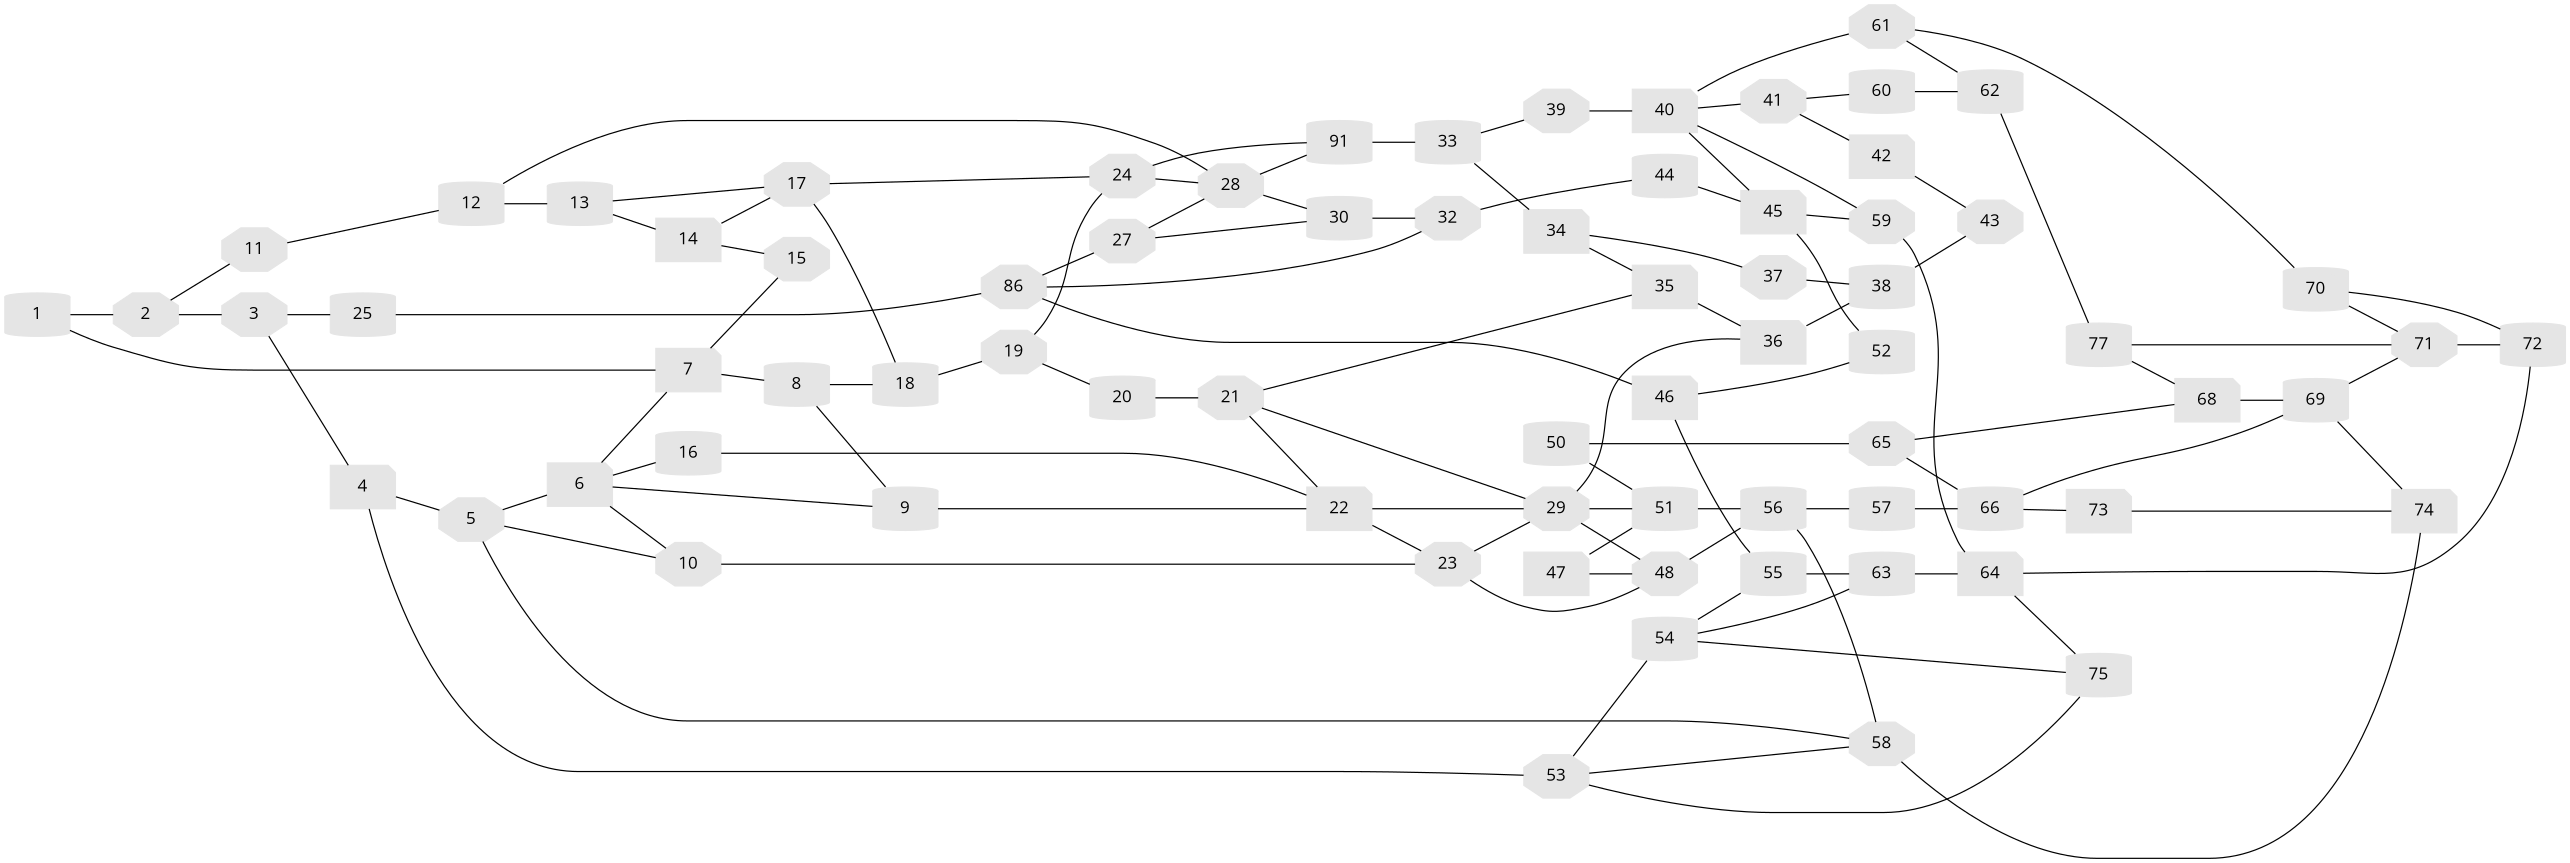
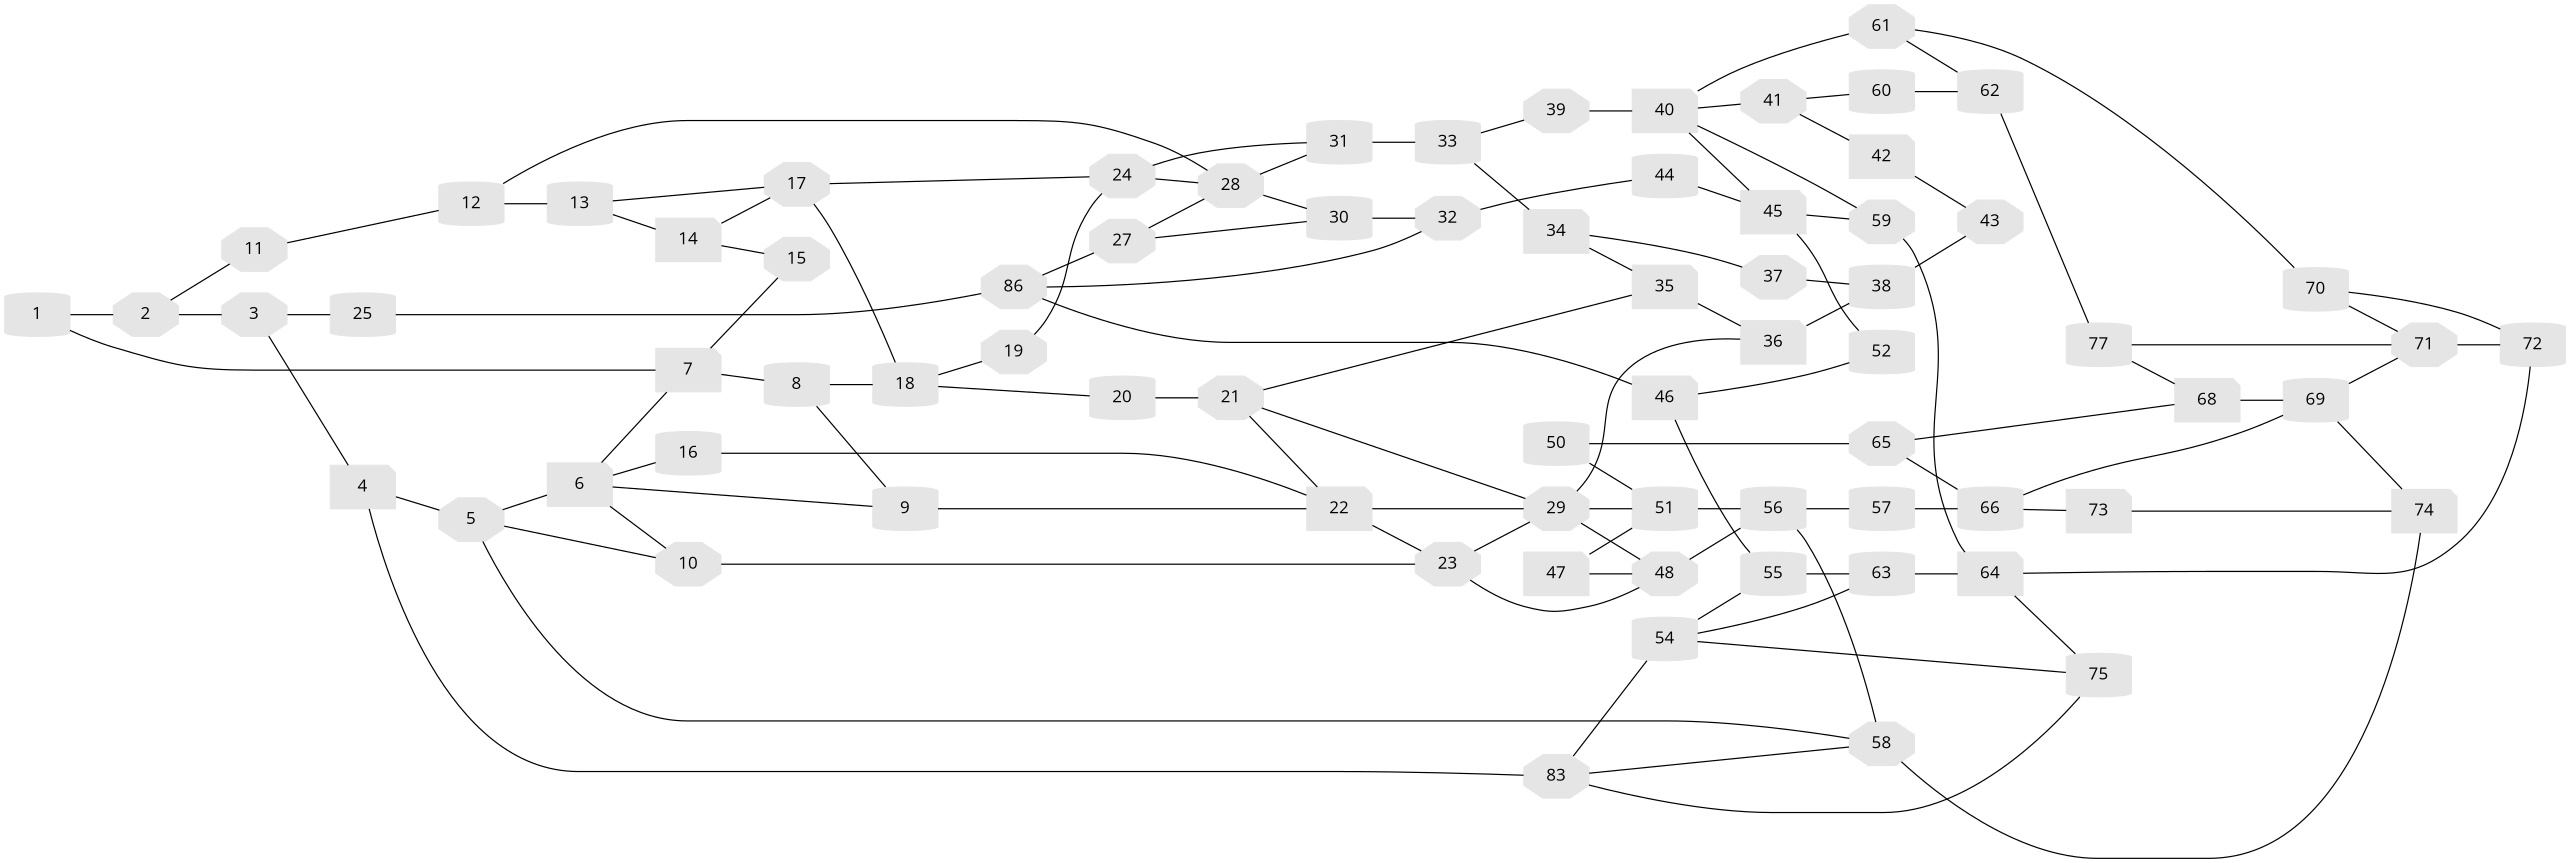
(1339, 142) -> (1339, 142)
(1066, 374) -> (1014, 391)
(1556, 776) -> (1556, 776)
